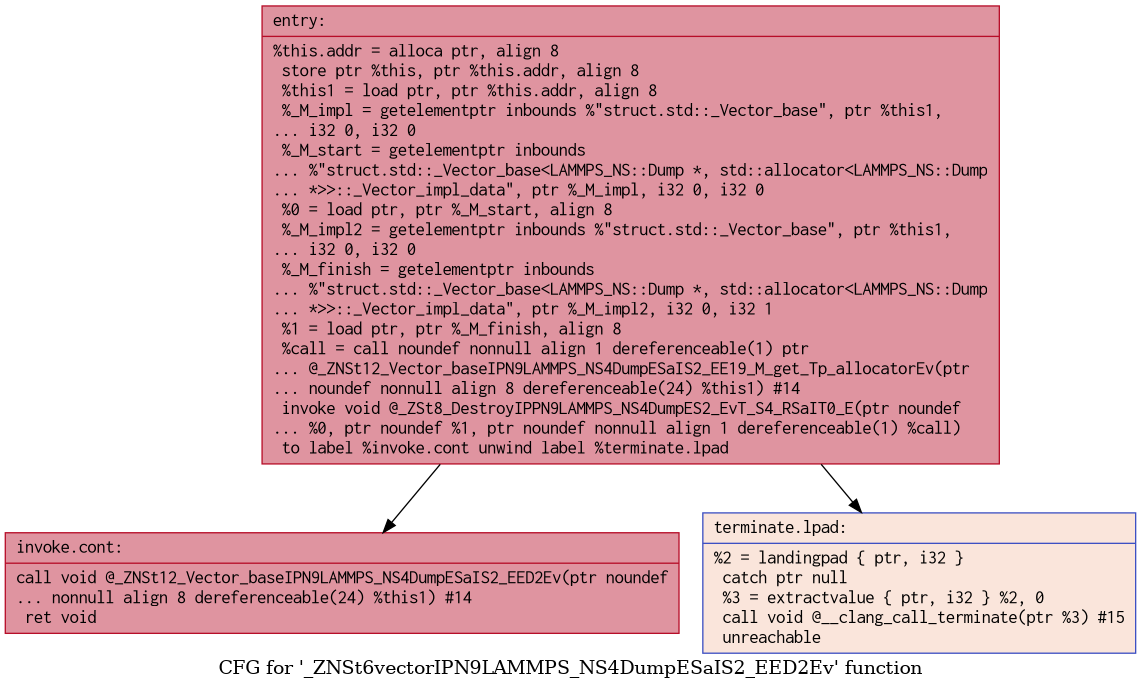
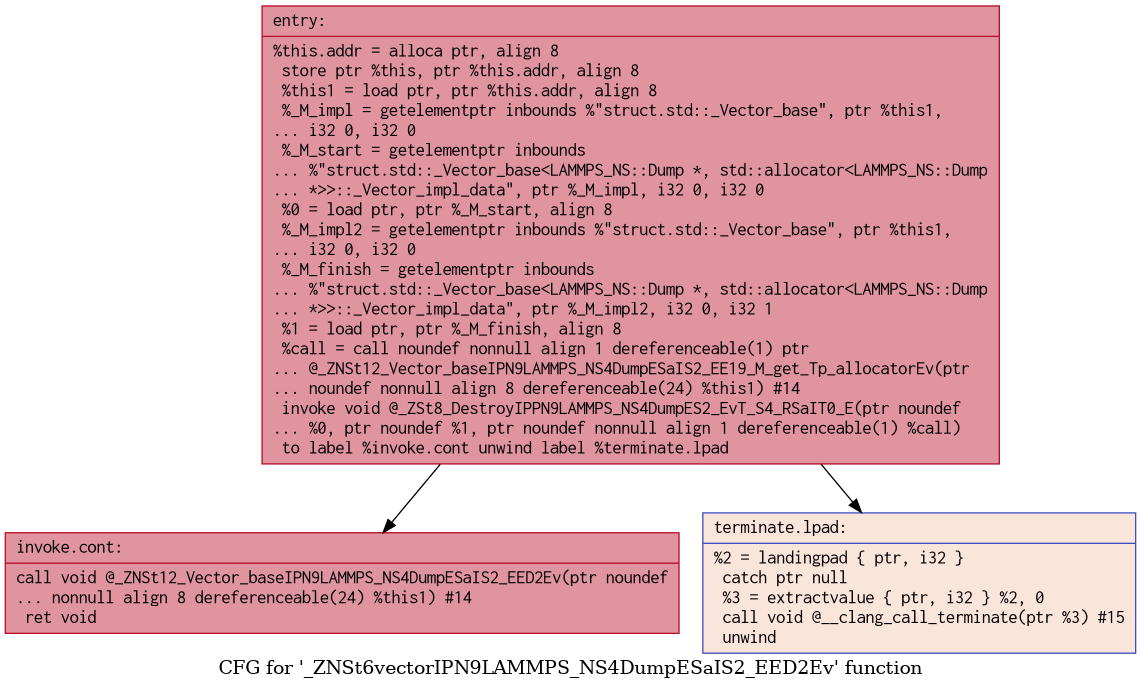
(768, 637) -> (745, 637)
